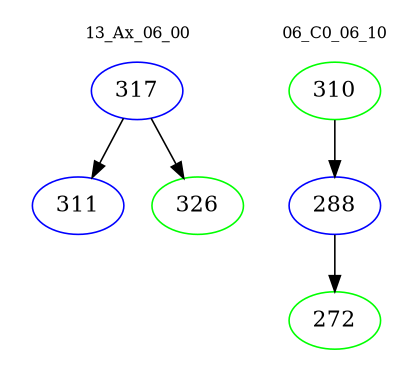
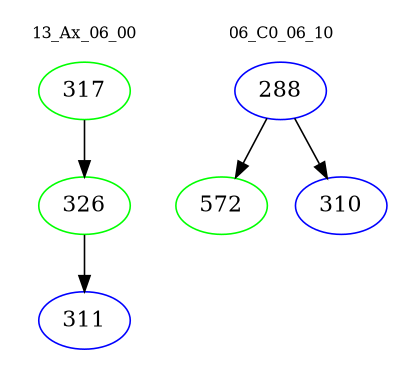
(137, 91) -> (85, 91)
(335, 91) -> (341, 206)
(335, 140) -> (307, 141)
(112, 141) -> (85, 255)
(335, 320) -> (222, 206)
